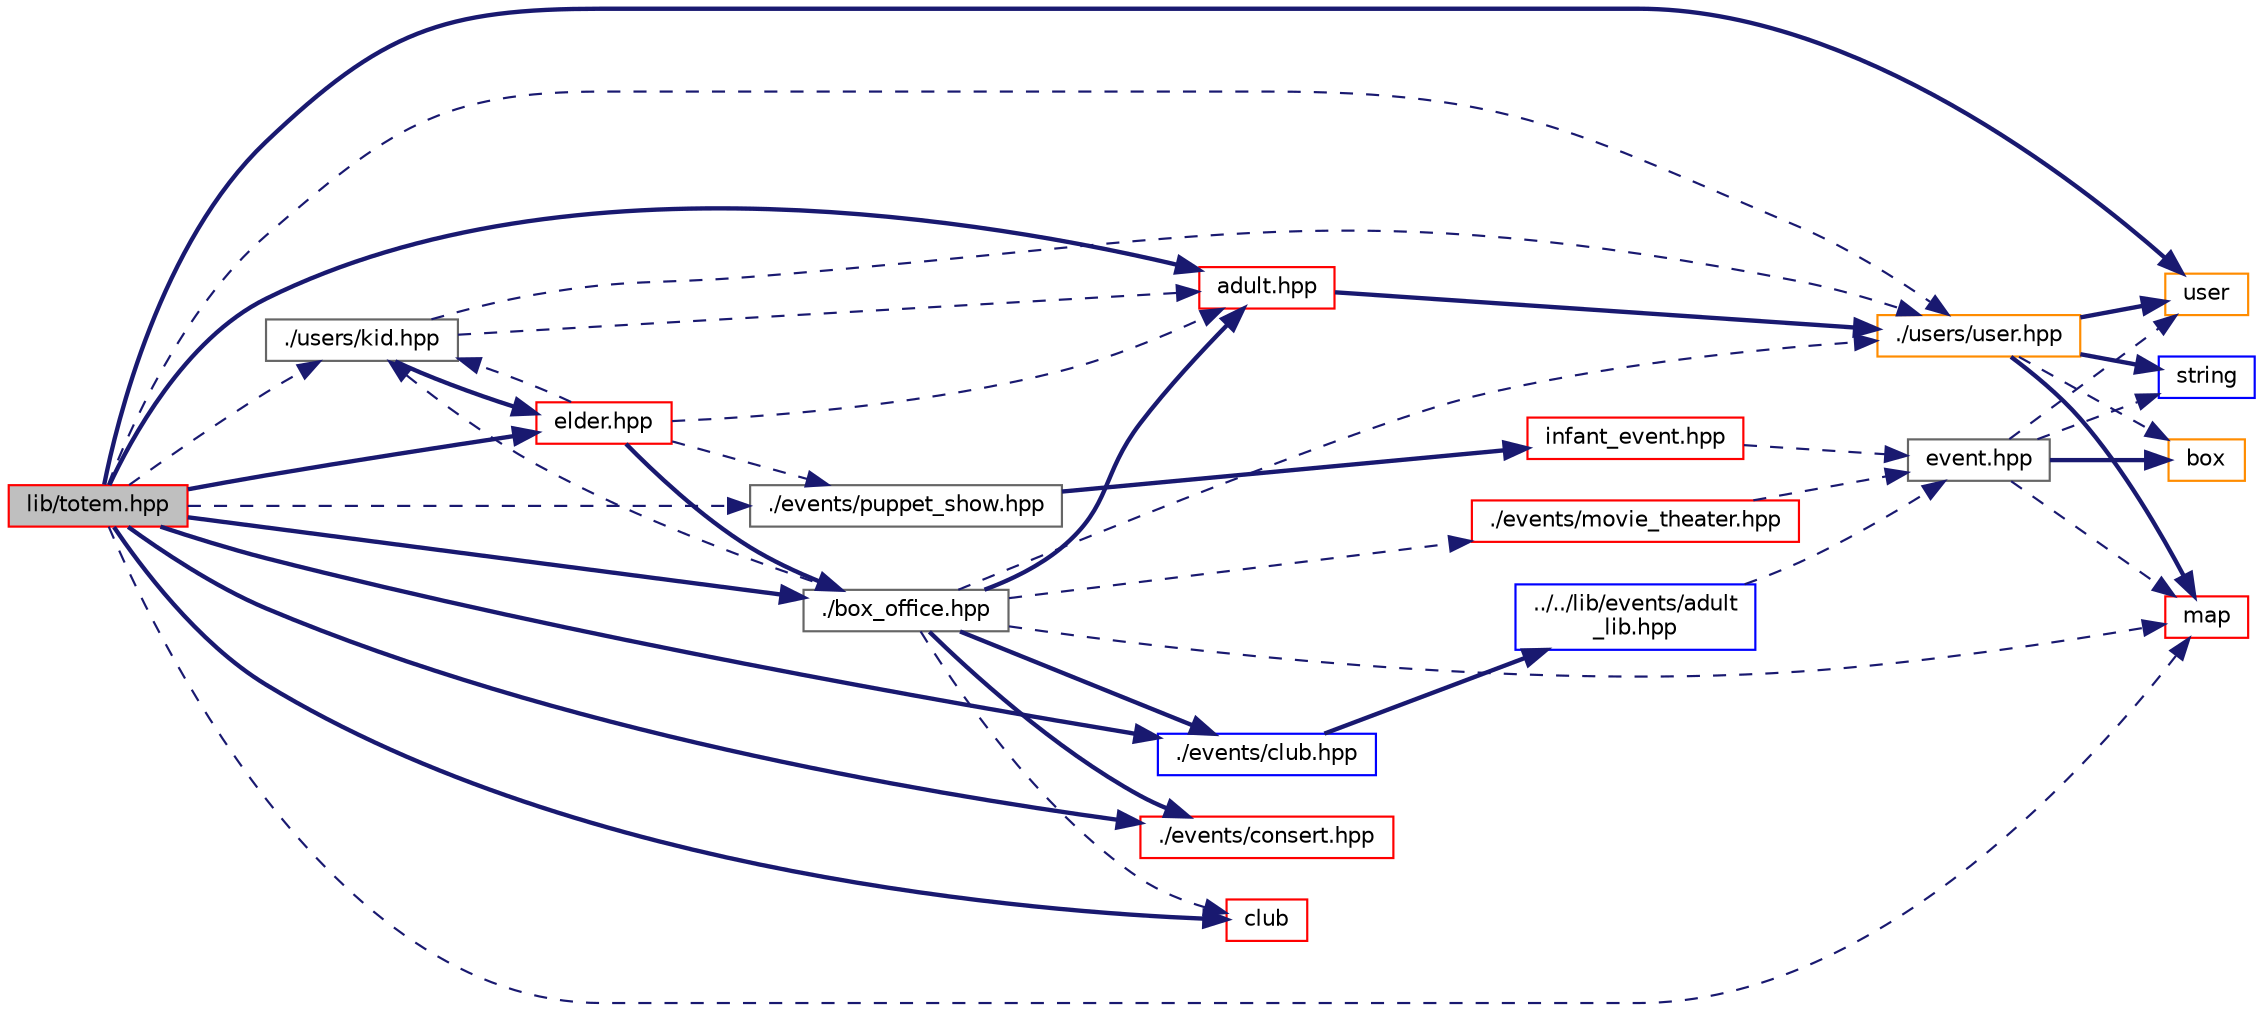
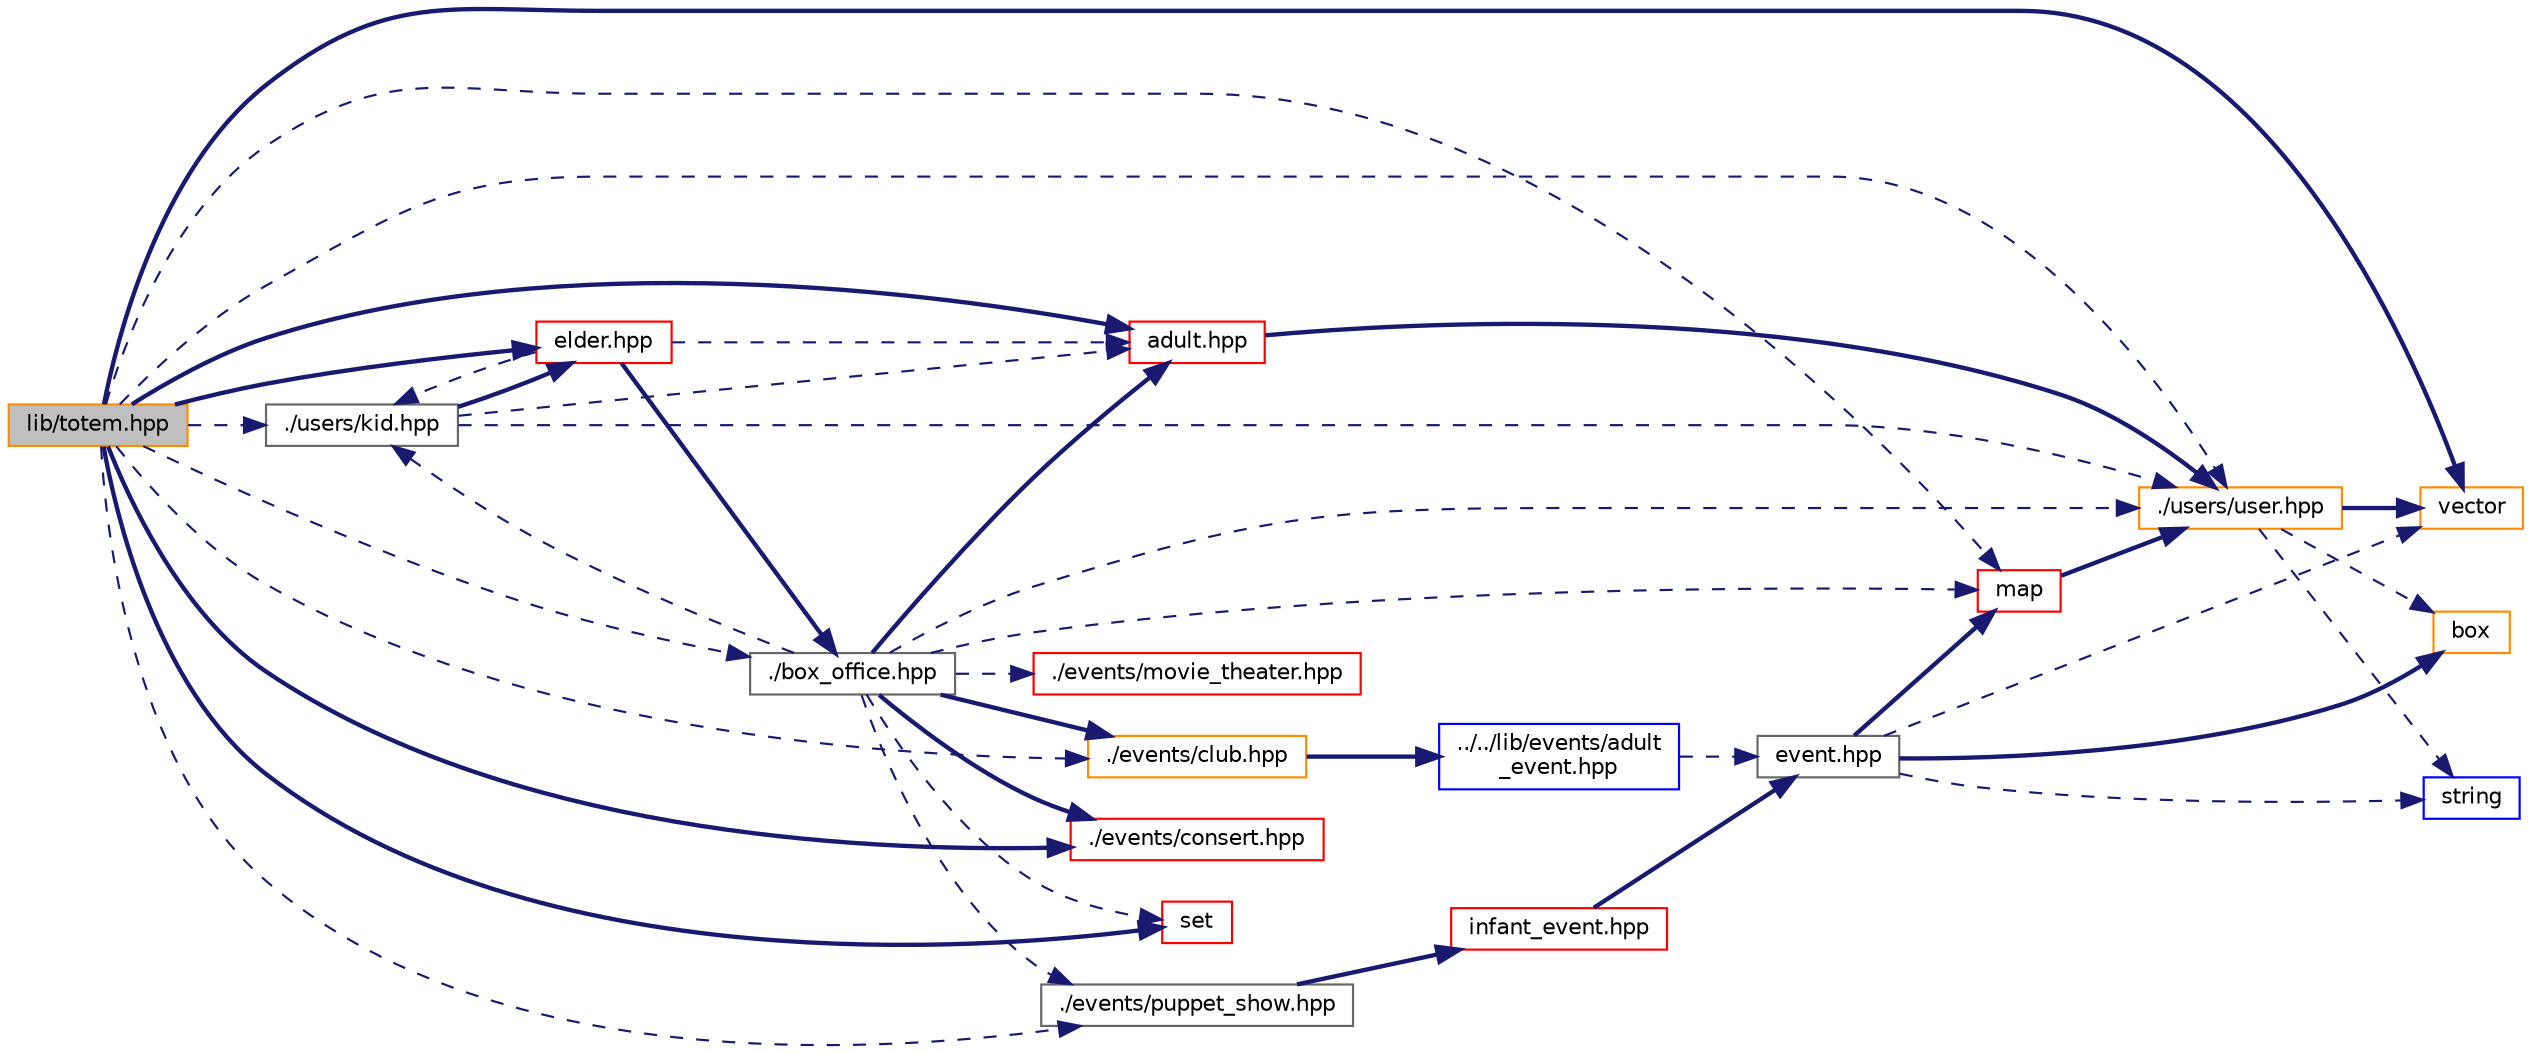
(2207, 294) -> (2472, 508)
(2097, 357) -> (2349, 644)
(2102, 445) -> (2112, 556)
(1815, 450) -> (1685, 849)
(740, 460) -> (944, 865)
(1820, 488) -> none
(98, 506) -> (98, 425)
(2084, 532) -> (1915, 681)
(484, 556) -> (429, 569)
(1635, 617) -> (1559, 757)
(645, 644) -> (555, 695)
(1267, 754) -> (1197, 757)
(1267, 920) -> (1197, 922)
